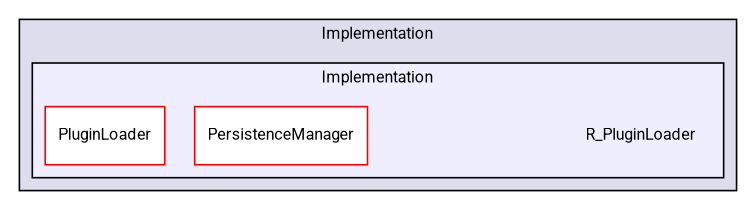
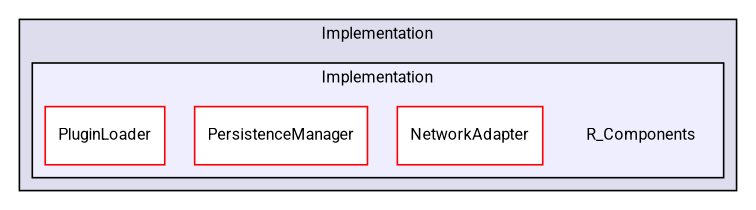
none -> (470, 136)
(641, 136) -> (641, 136)
